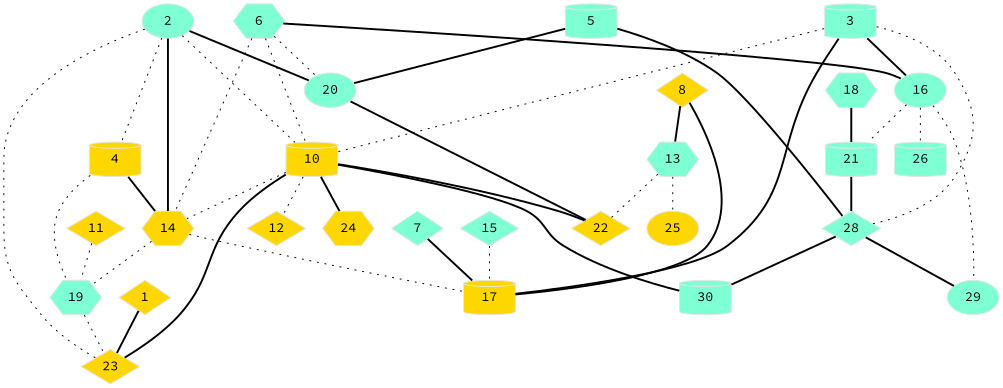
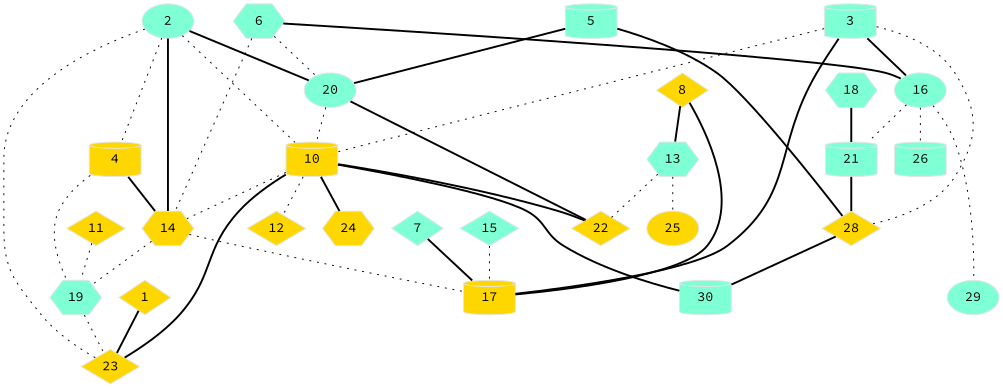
(286, 90) -> (321, 125)
(851, 228) -> (851, 228)
(910, 262) -> none
